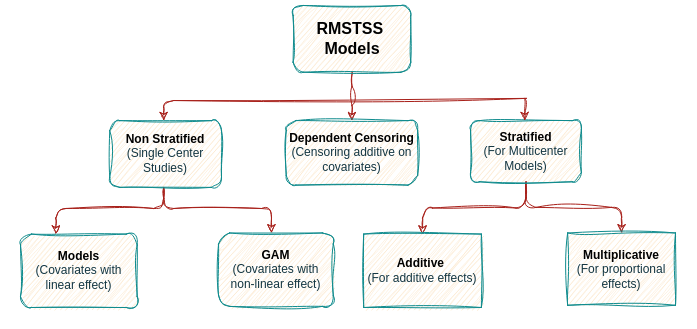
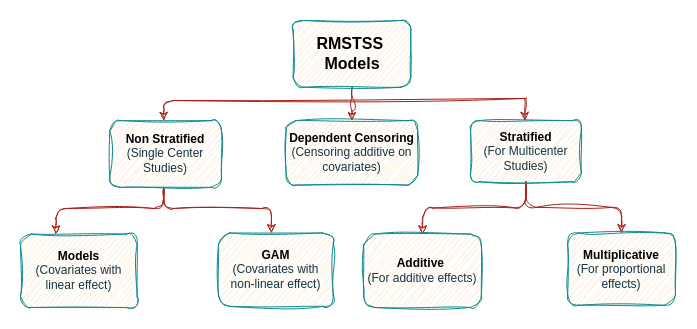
(352, 39) -> (352, 54)
(526, 152) -> (526, 152)
(622, 269) -> (622, 269)
(423, 271) -> (423, 271)
